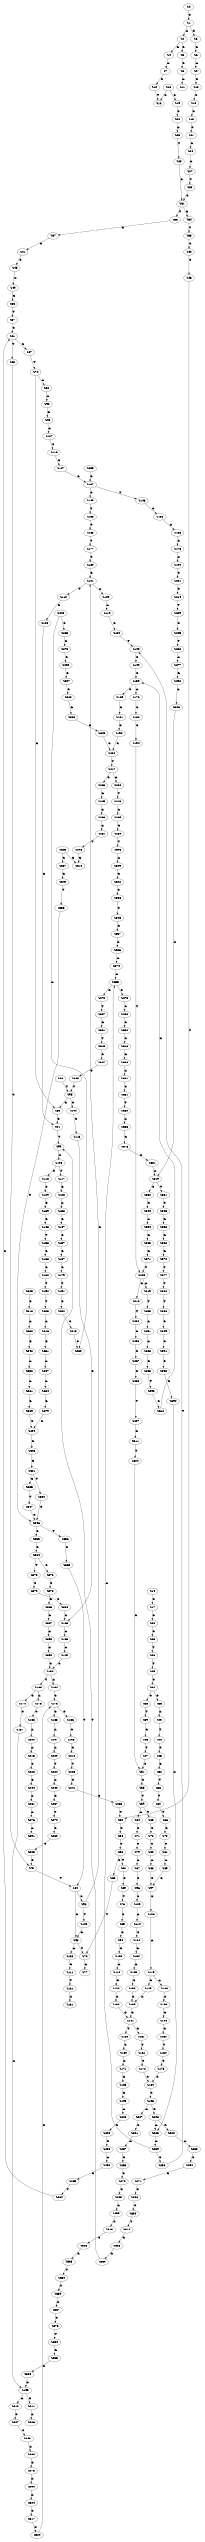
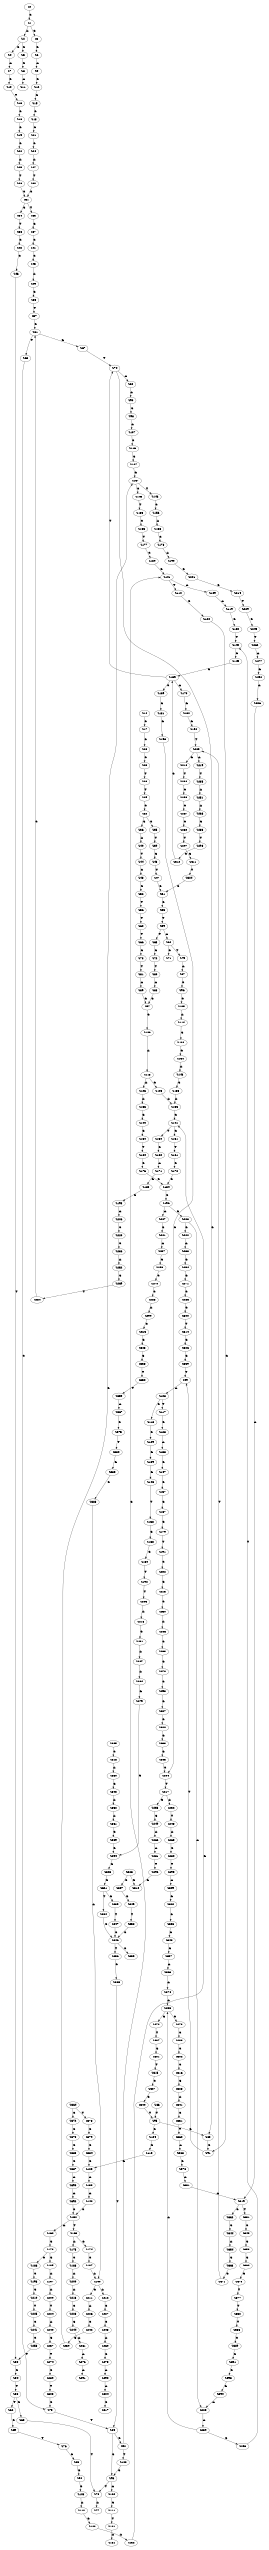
(164, 95) -> (19, 111)
none -> (109, 548)
(51, 992) -> (162, 1621)
(36, 1546) -> none
(137, 1843) -> (175, 950)
none -> (89, 2330)
(37, 2535) -> none
